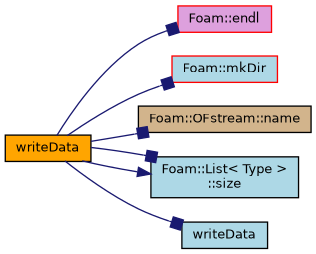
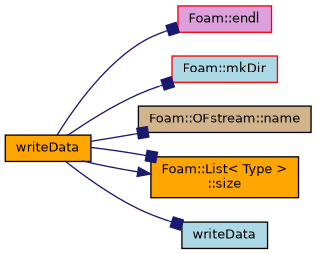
(225, 177) -> (225, 177)
